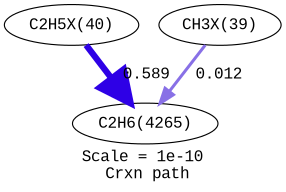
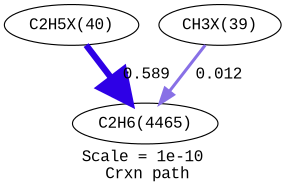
(145, 124) -> (145, 124)
